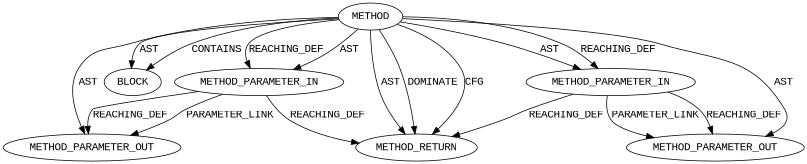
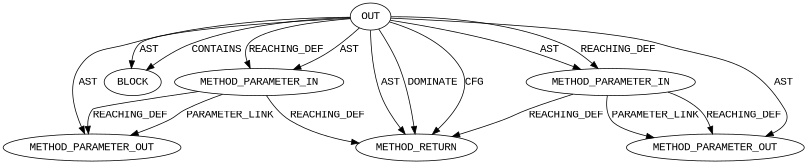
(371, 17) -> (371, 17)
